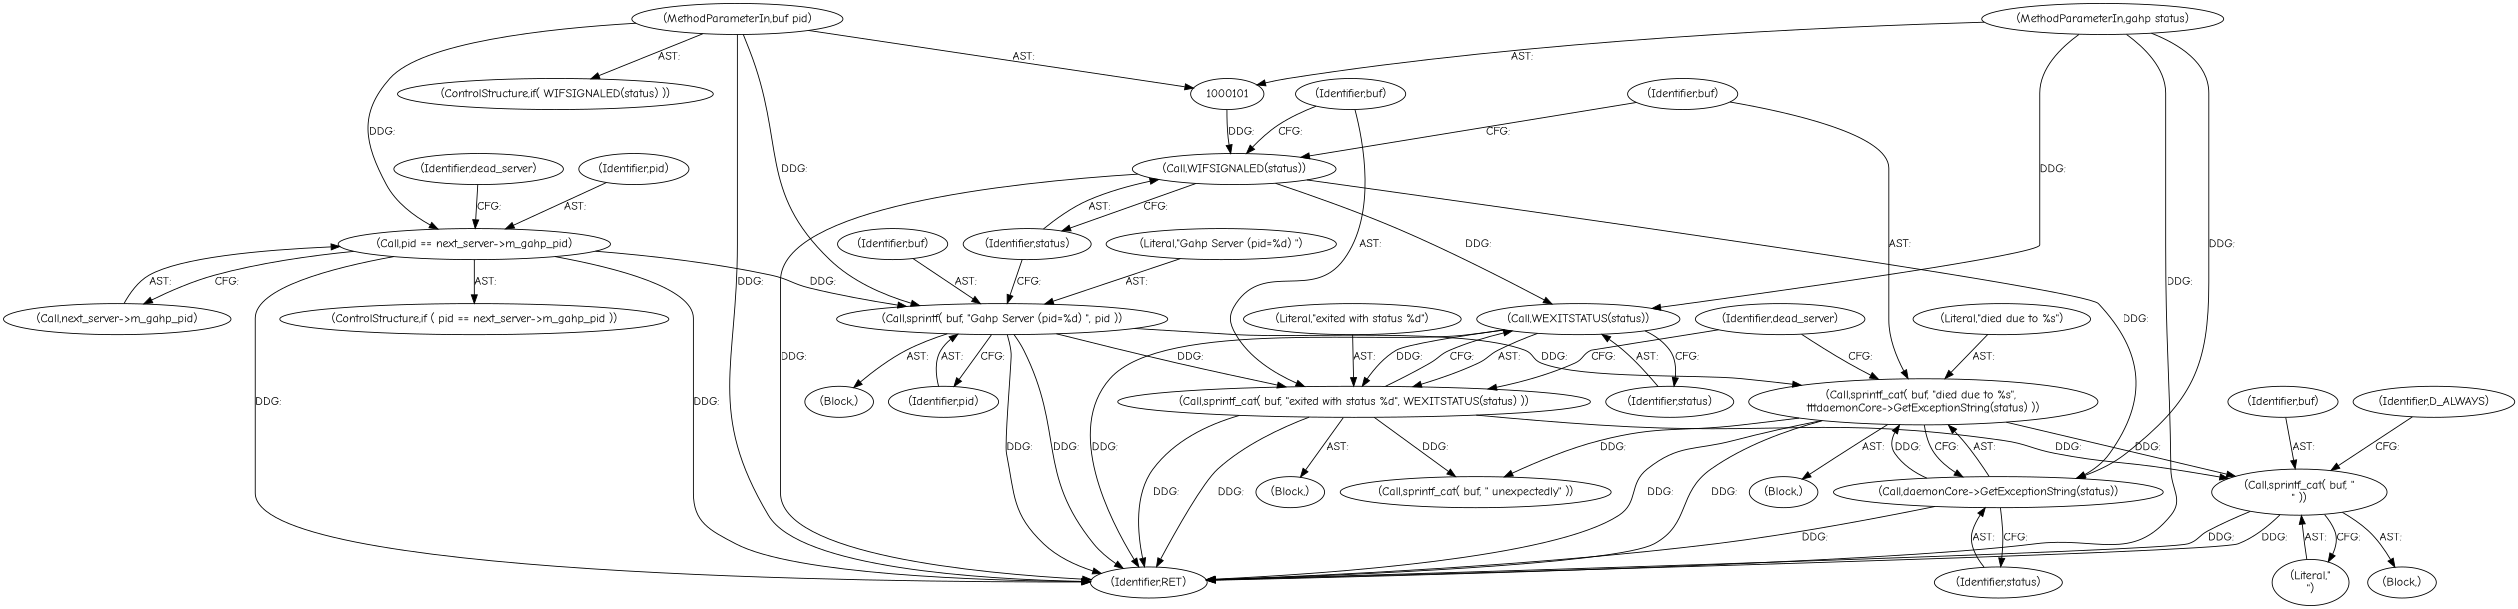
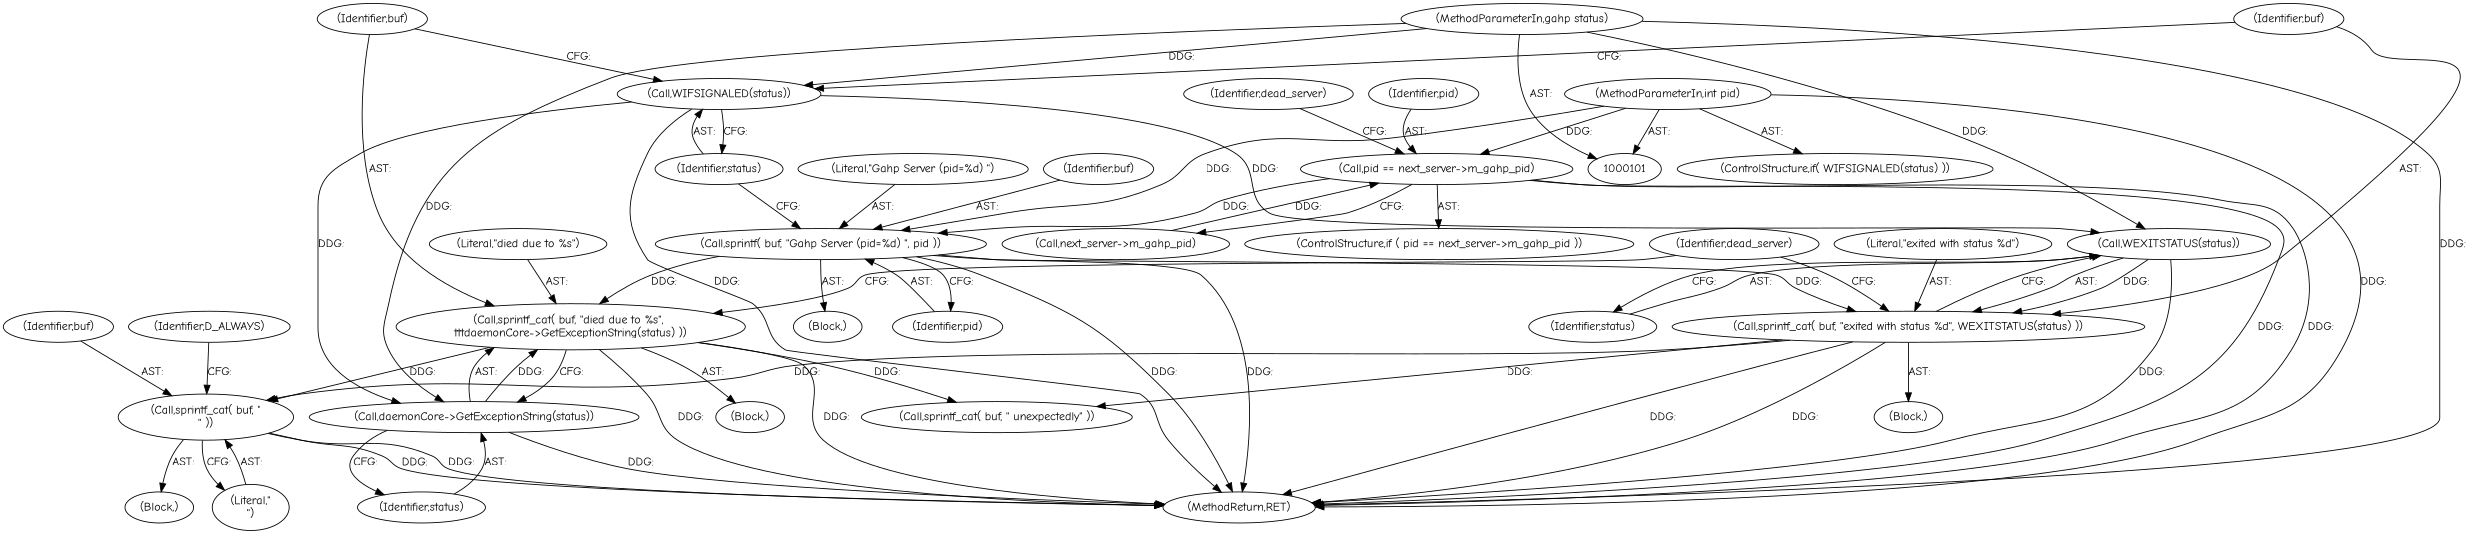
(737, 19) -> (1668, 94)
(1227, 127) -> (1120, 57)
(163, 282) -> (1310, 207)
(1149, 582) -> (1239, 507)
